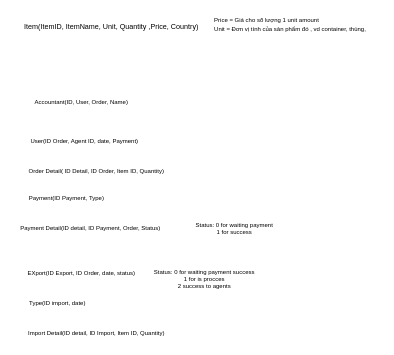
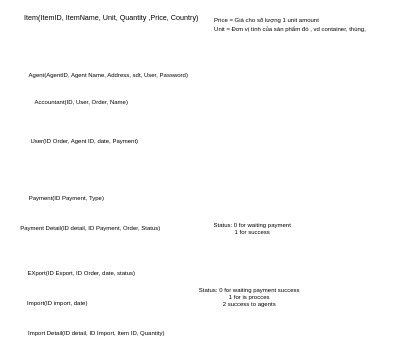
(111, 27) -> (111, 18)
none -> (108, 75)
(96, 171) -> none
(234, 228) -> (252, 228)
(204, 279) -> (249, 297)
(58, 303) -> (58, 303)
